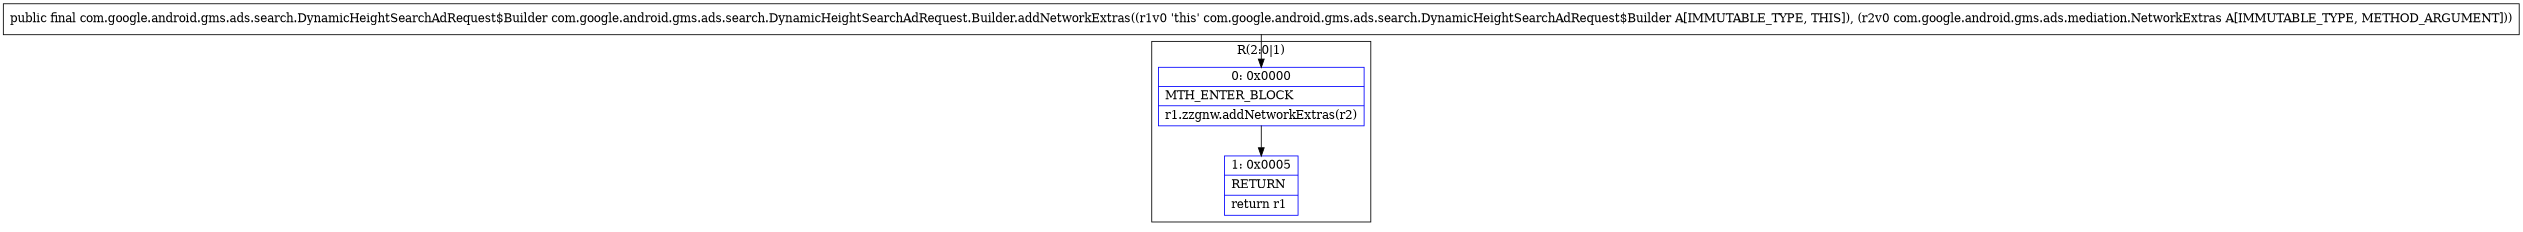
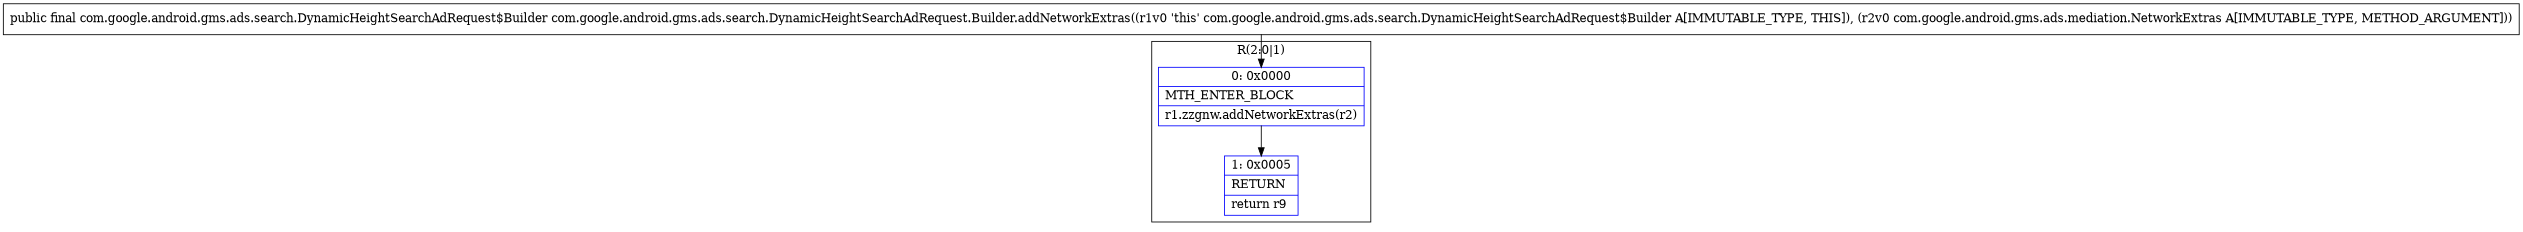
(1259, 205) -> (1259, 205)
